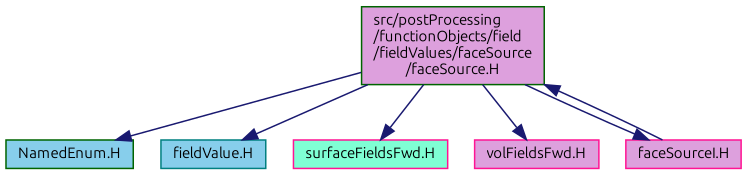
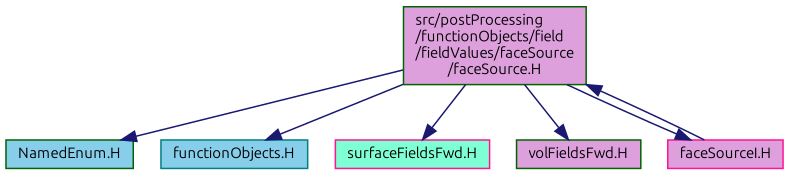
(213, 154) -> (234, 154)
(537, 154) -> (579, 154)
